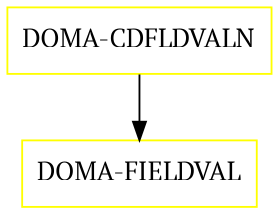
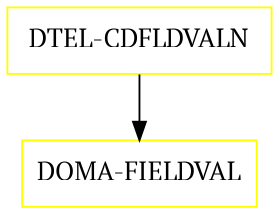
(139, 41) -> (139, 41)
